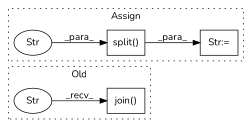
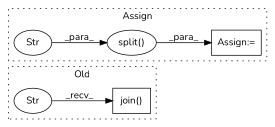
(126, 43) -> (132, 43)
(219, 43) -> (236, 43)
